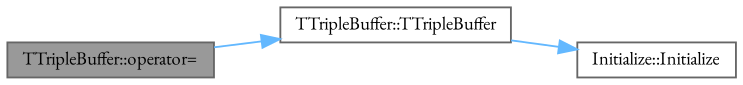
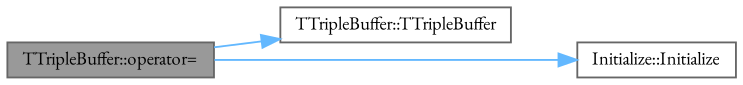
(535, 44) -> (386, 60)
